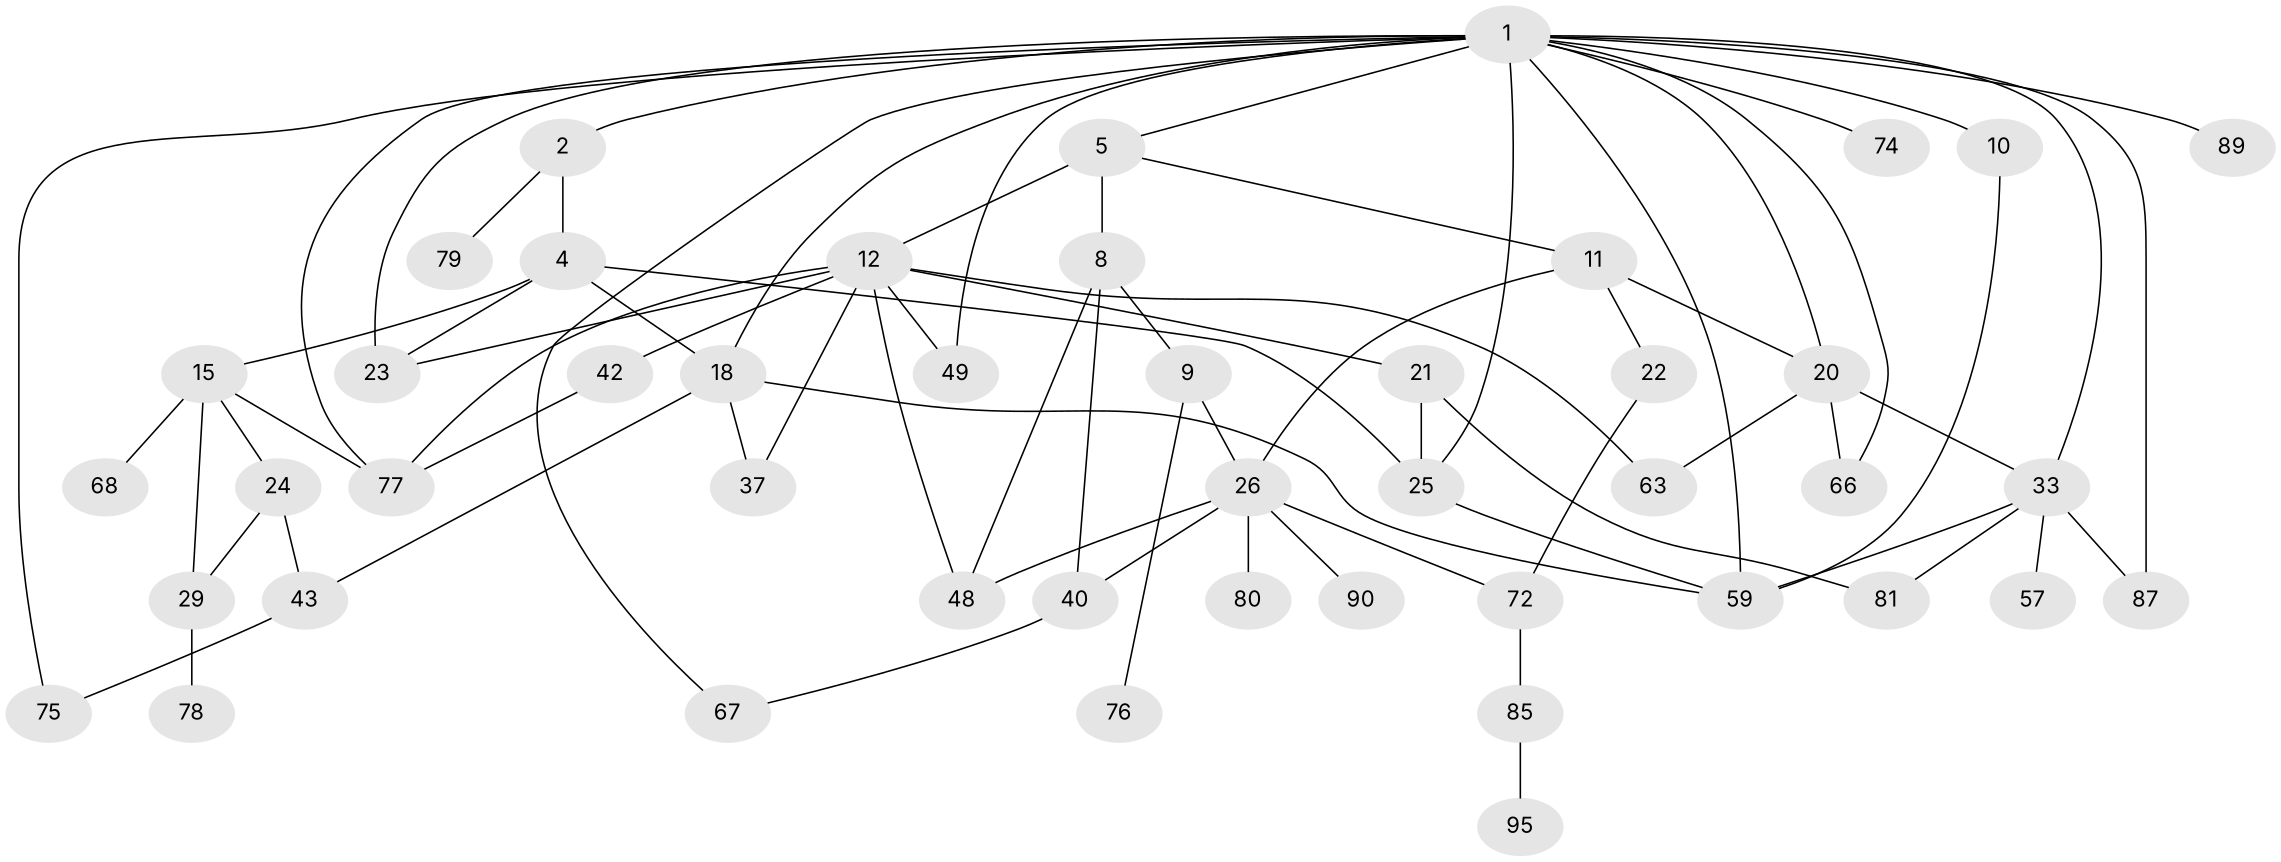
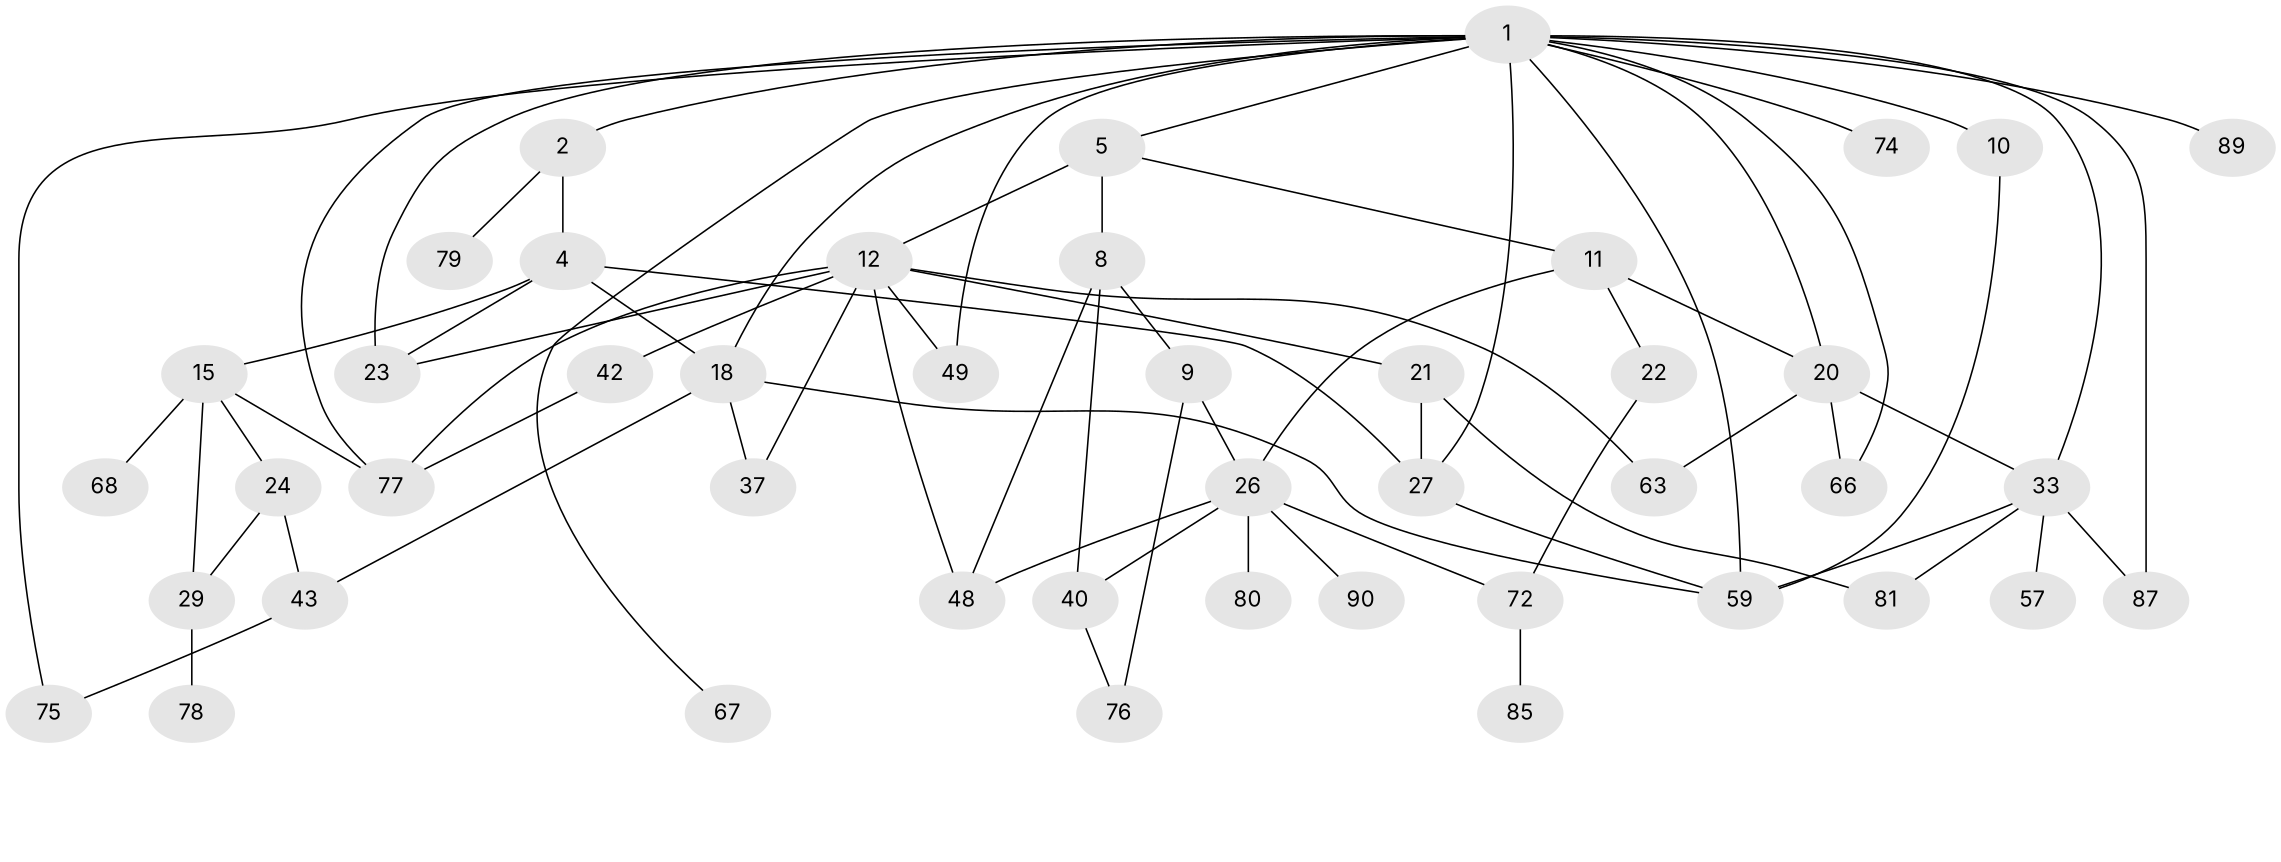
(1421, 487) -> (1421, 487)
(907, 666) -> (1097, 657)
(1520, 827) -> none
